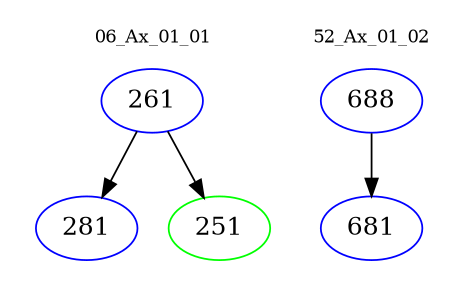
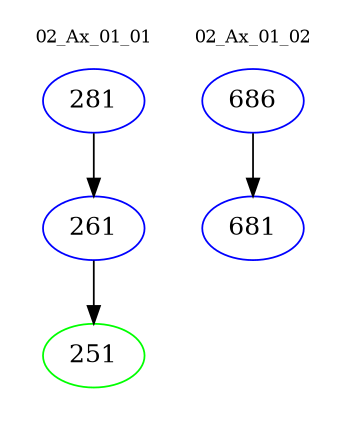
(153, 38) -> (94, 38)
(372, 38) -> (253, 38)
(372, 101) -> (253, 101)
(124, 156) -> (94, 156)
